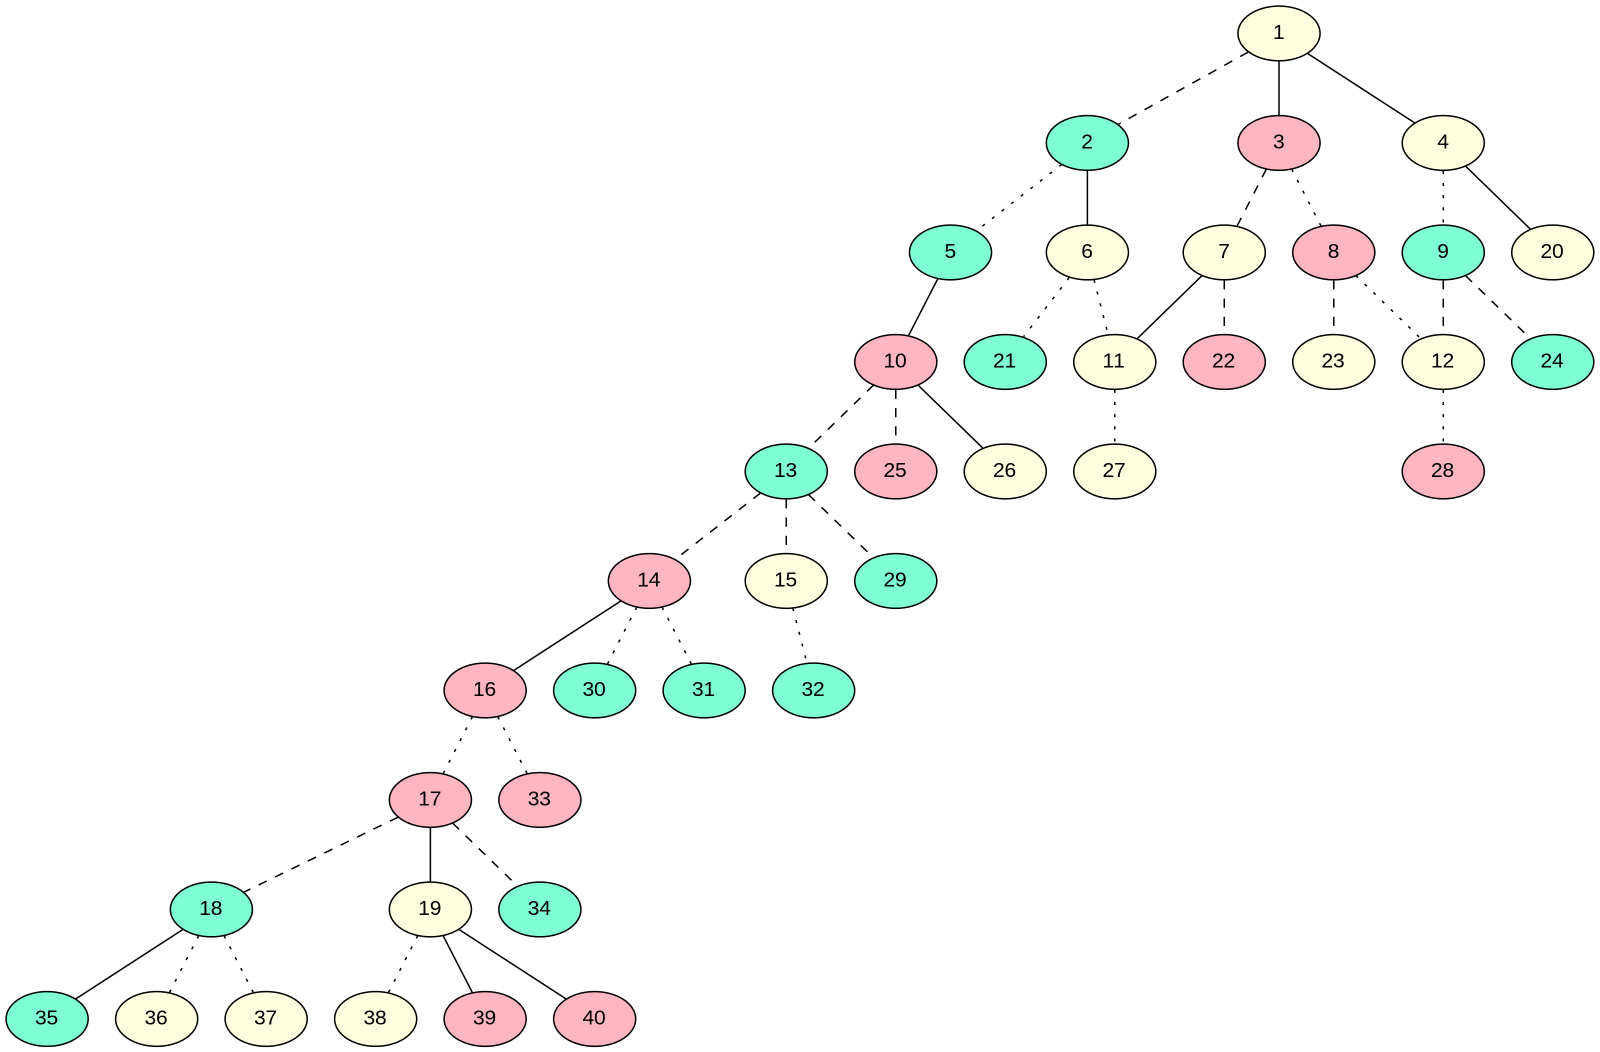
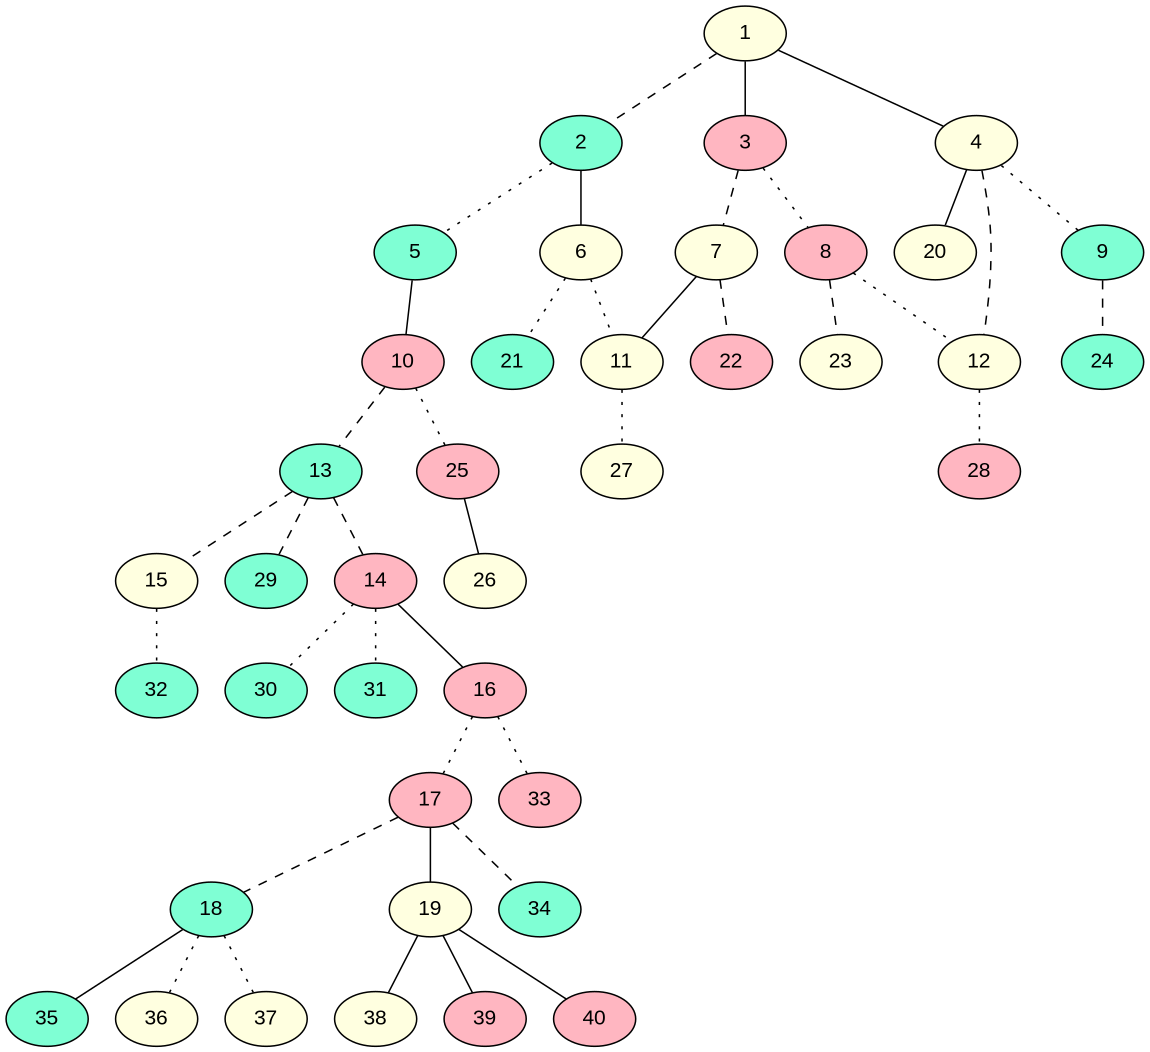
(1443, 307) -> (991, 252)
(896, 417) -> (430, 417)
(950, 417) -> (471, 526)
(403, 964) -> (403, 964)
